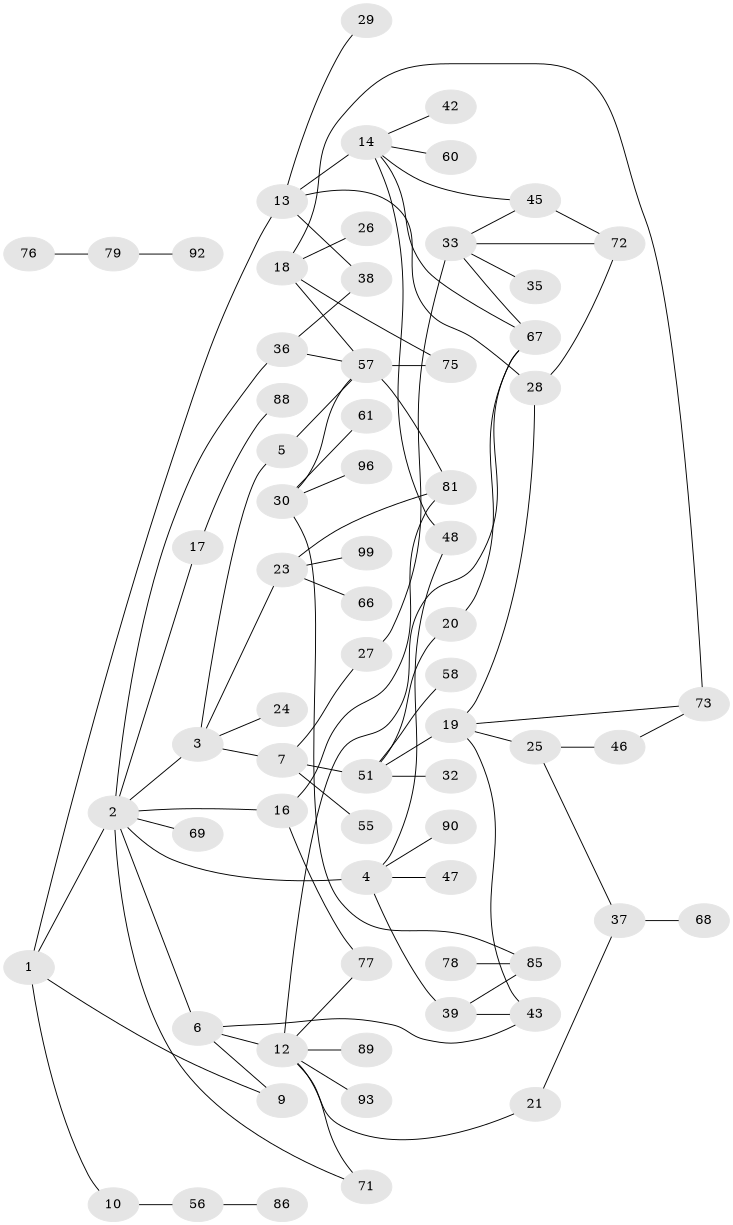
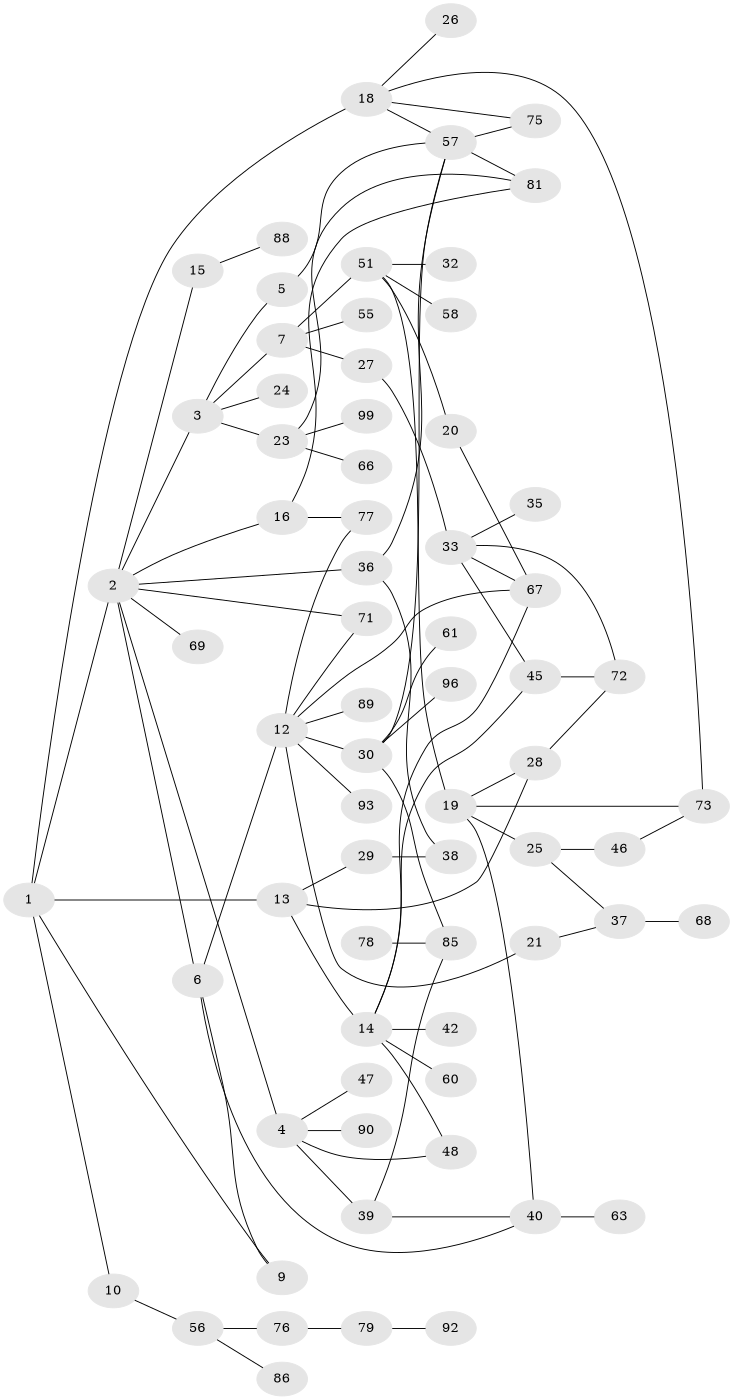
(324, 240) -> (409, 857)
none -> (104, 450)
(198, 548) -> (198, 271)
none -> (325, 743)
(535, 1014) -> (535, 1217)
none -> (620, 1217)
none -> (240, 1328)
